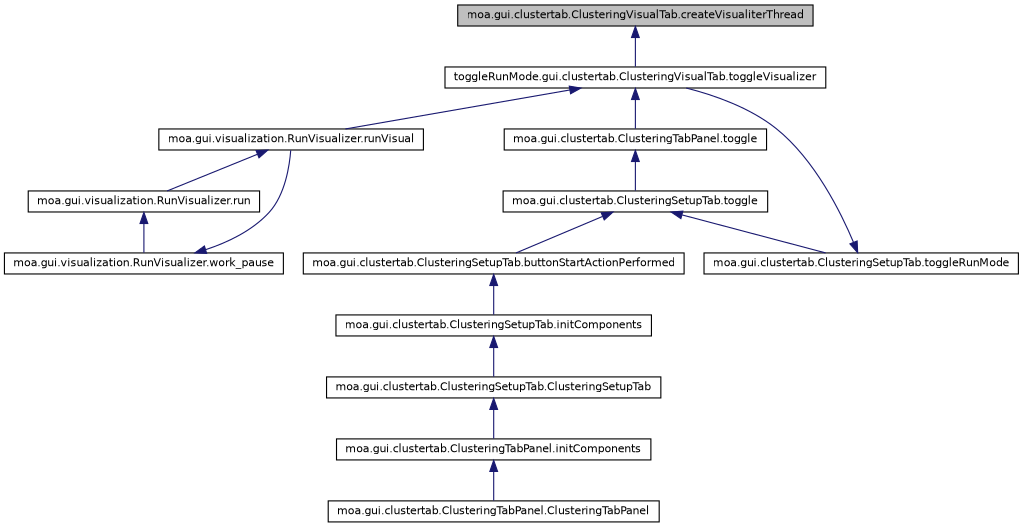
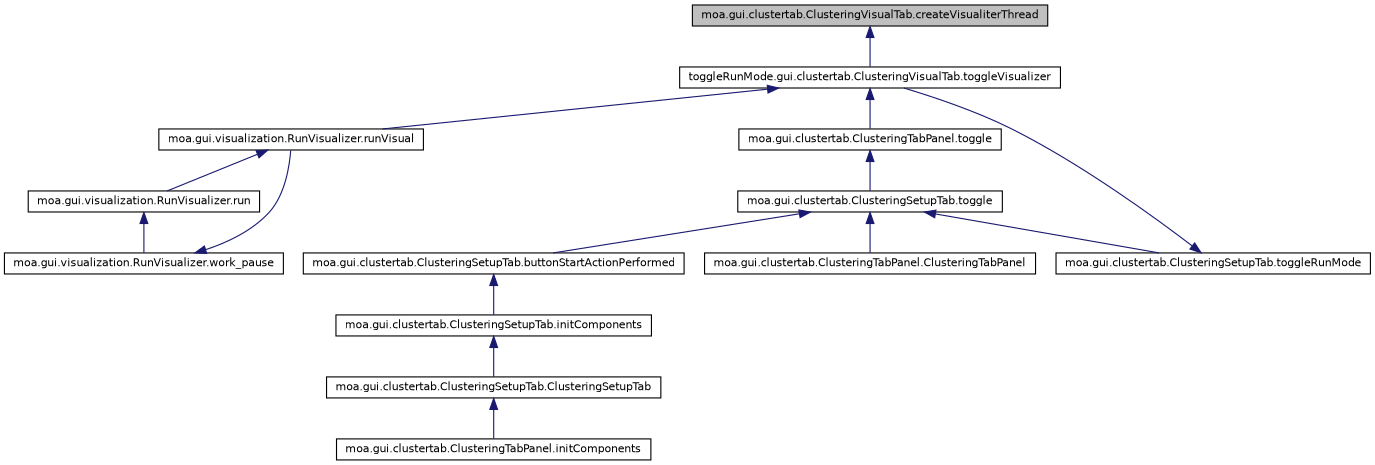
(494, 486) -> (870, 238)
